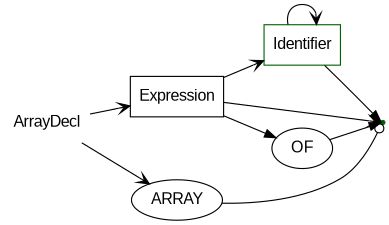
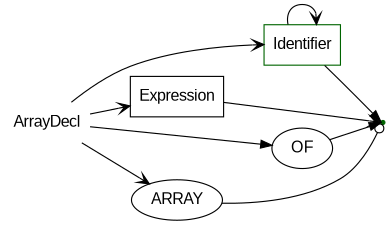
(239, 71) -> (157, 58)
(245, 125) -> (175, 135)
